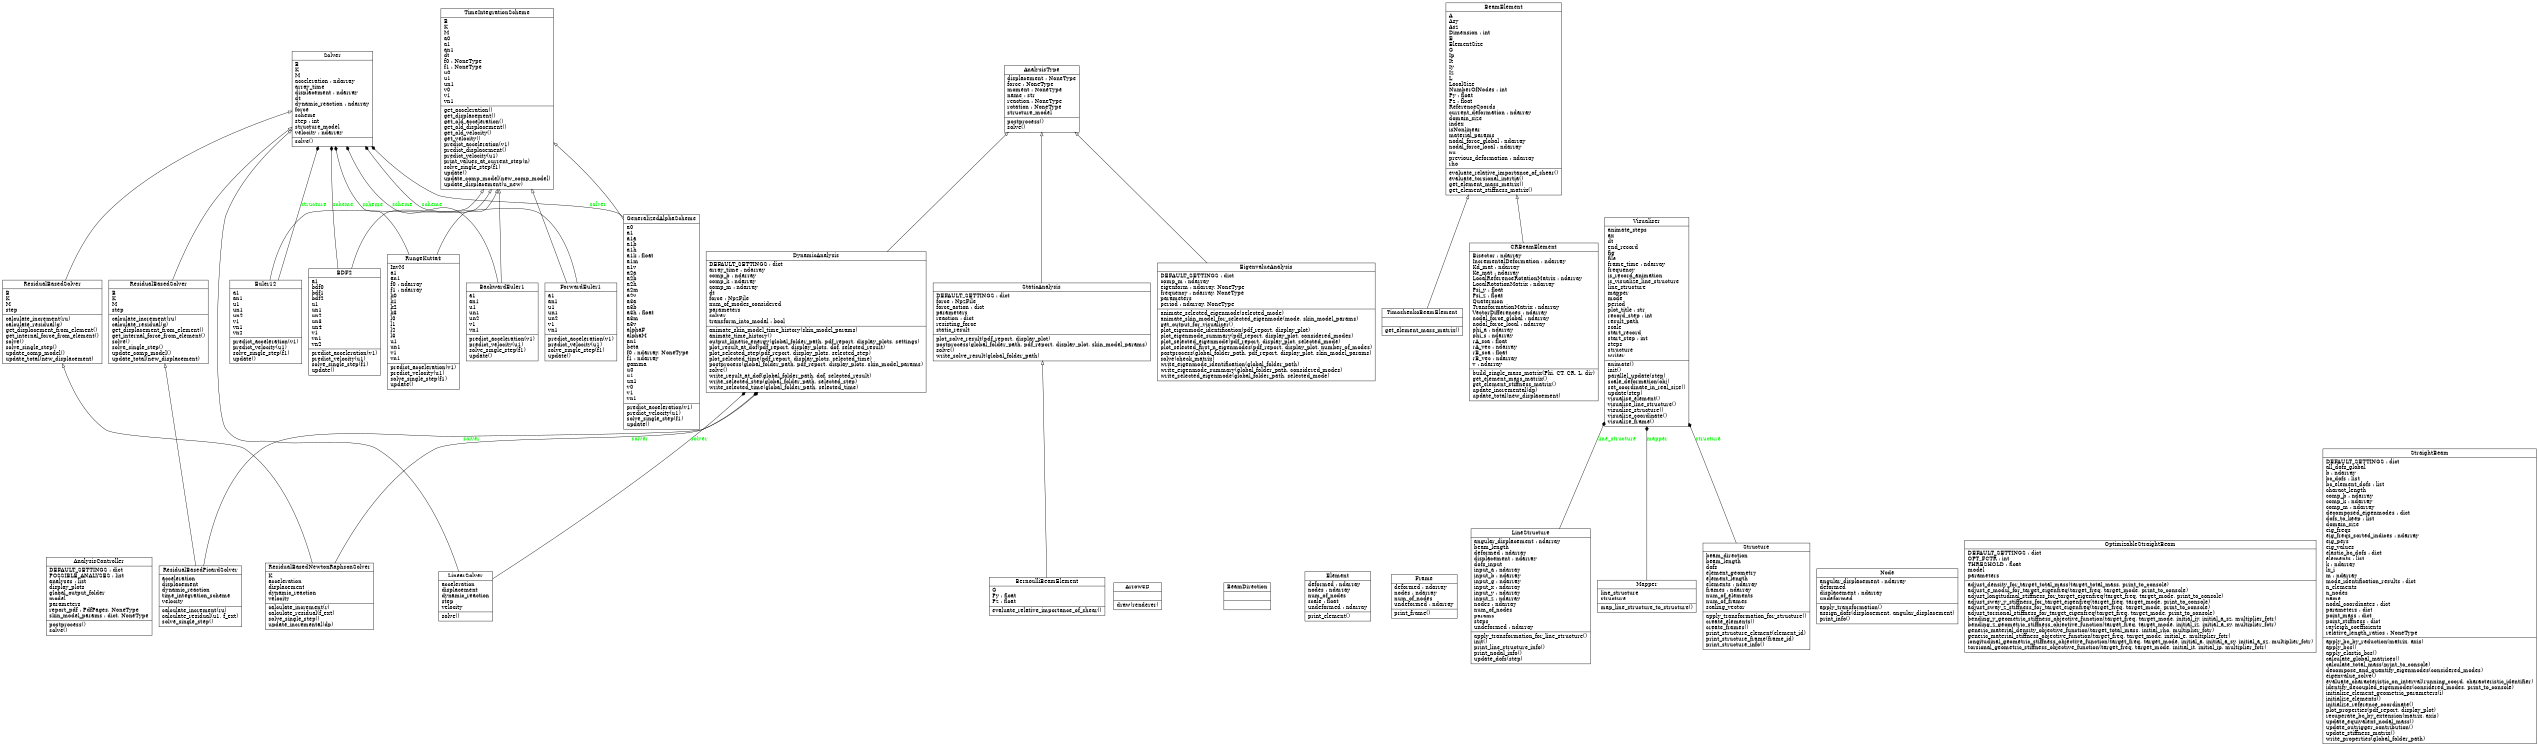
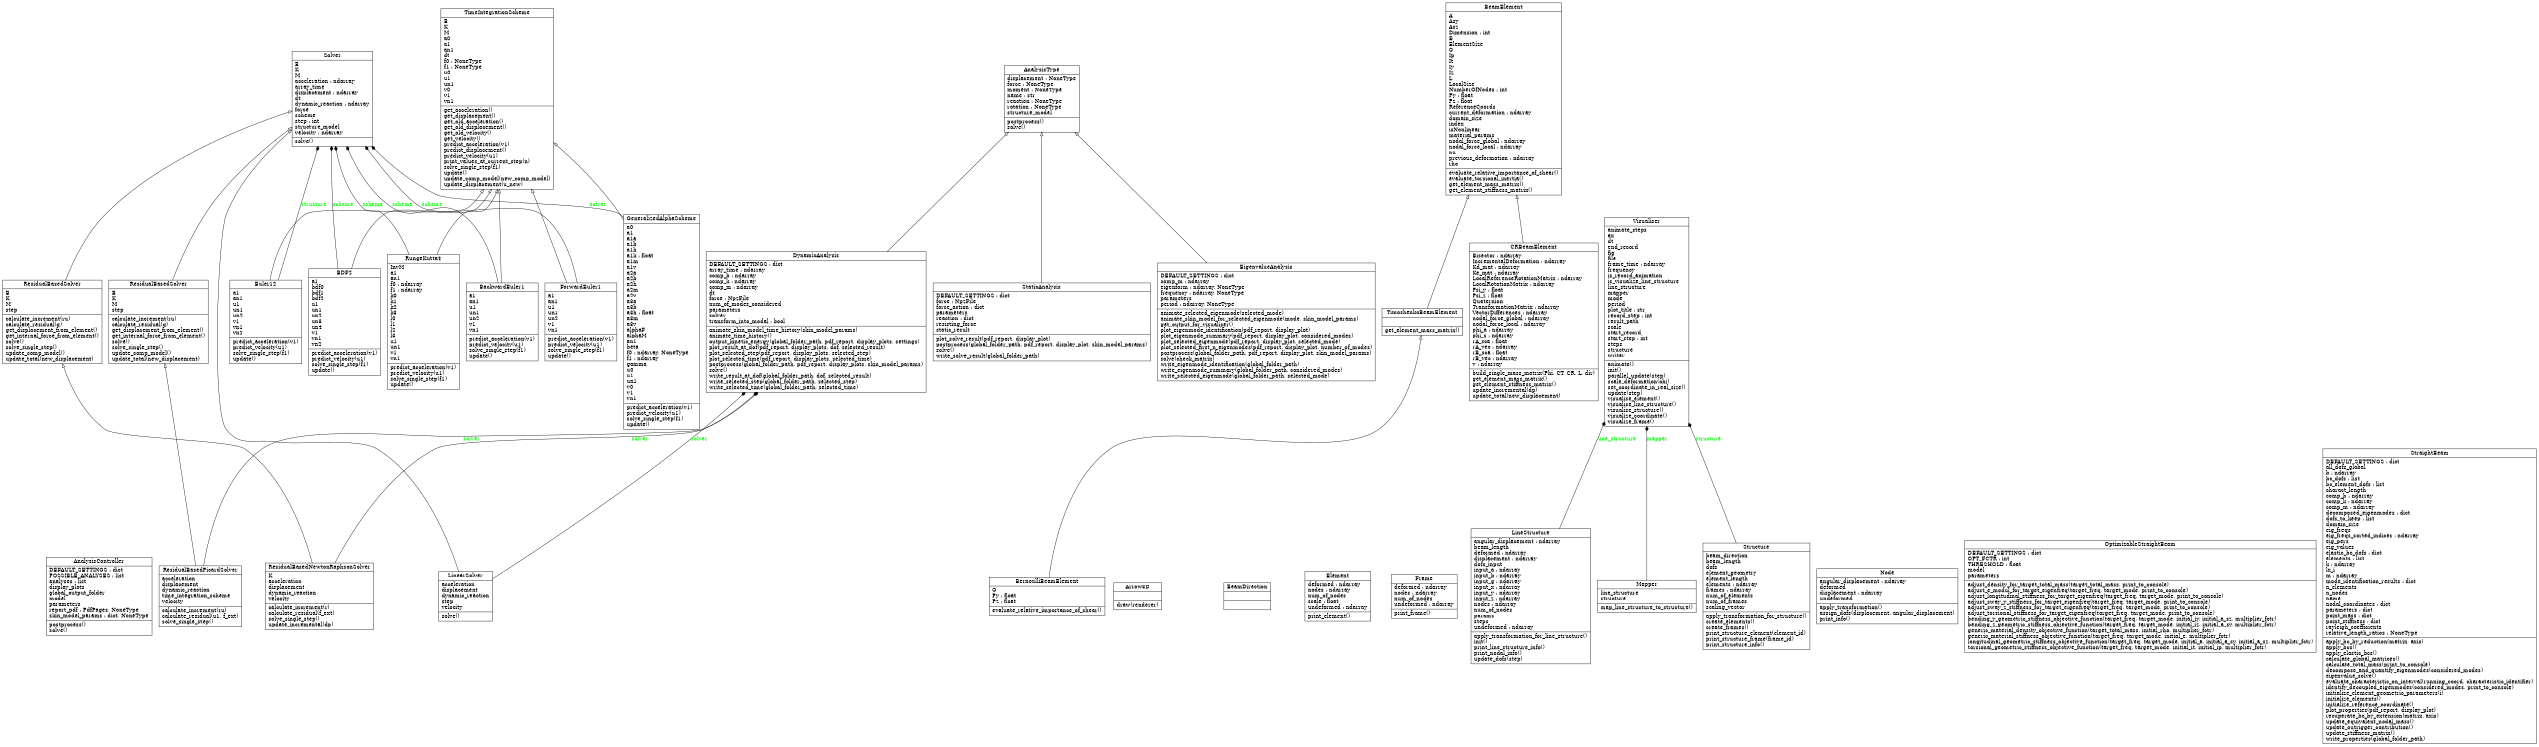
(1045, 471) -> (1223, 438)
